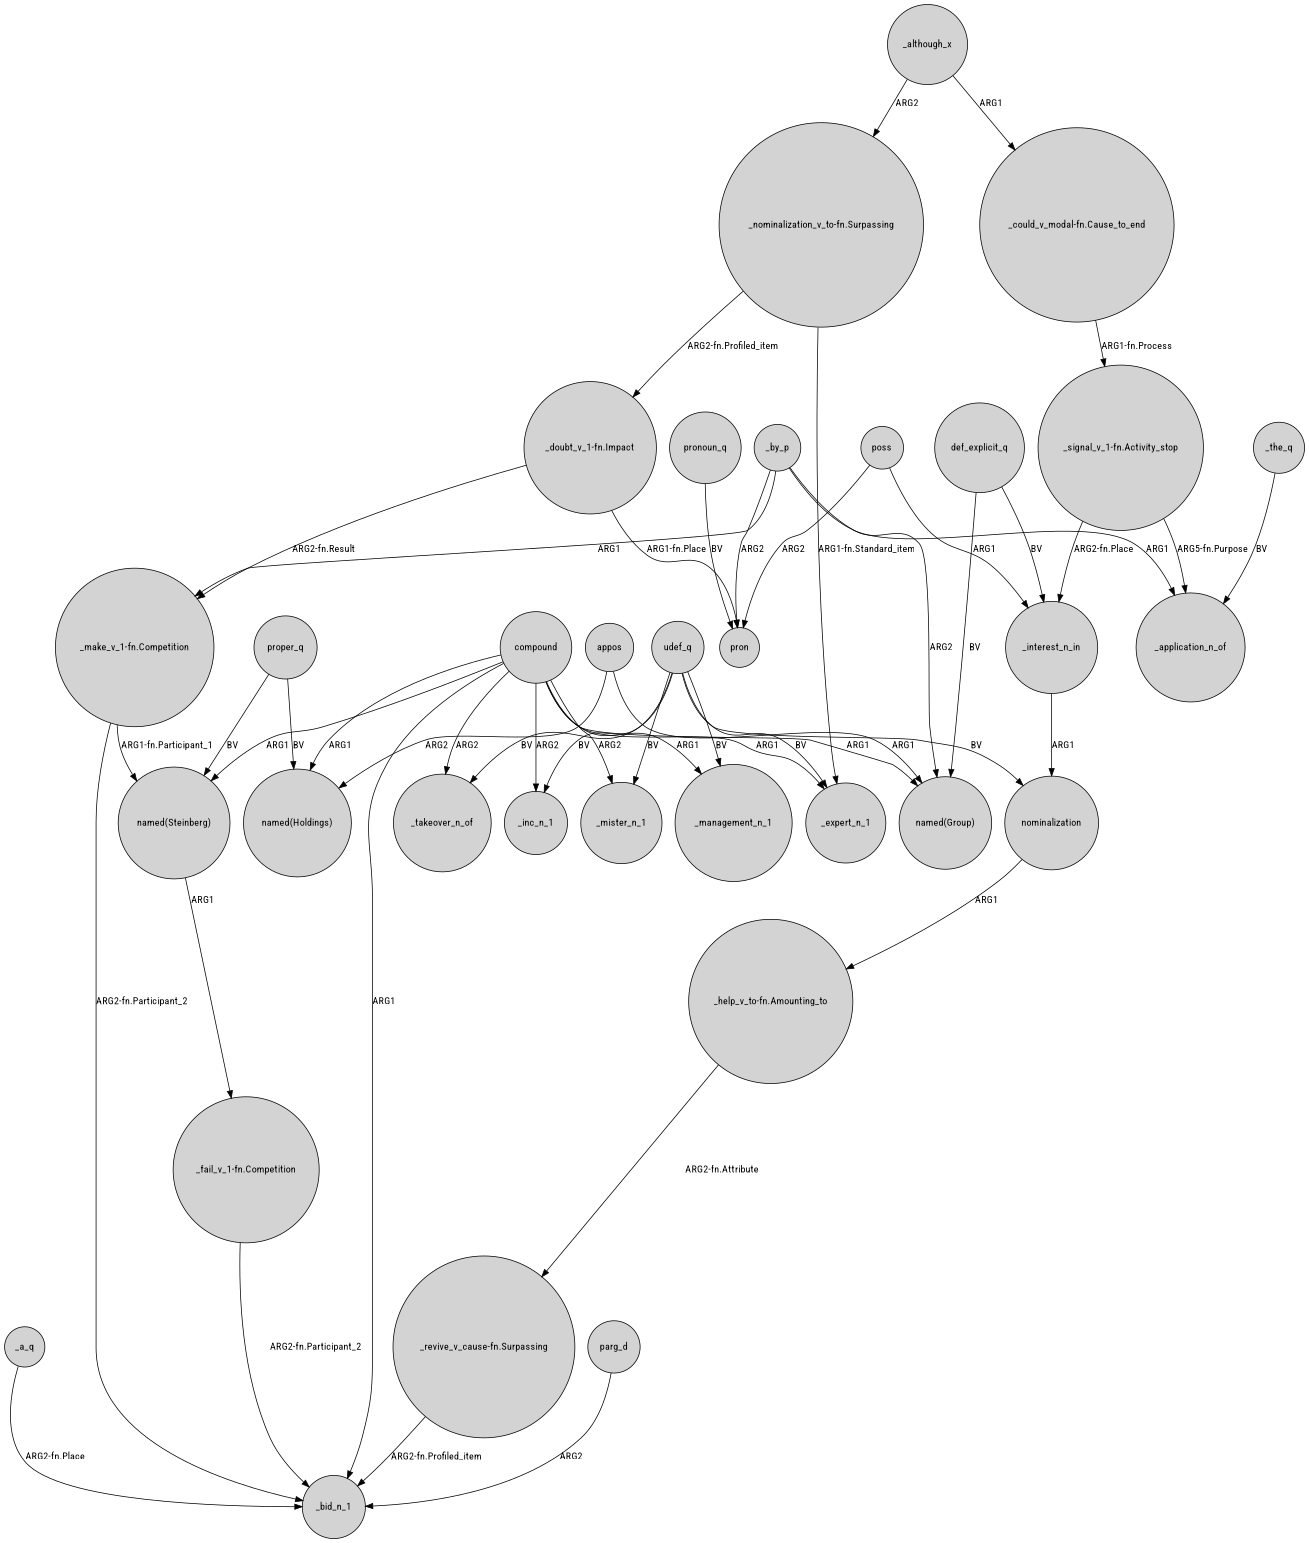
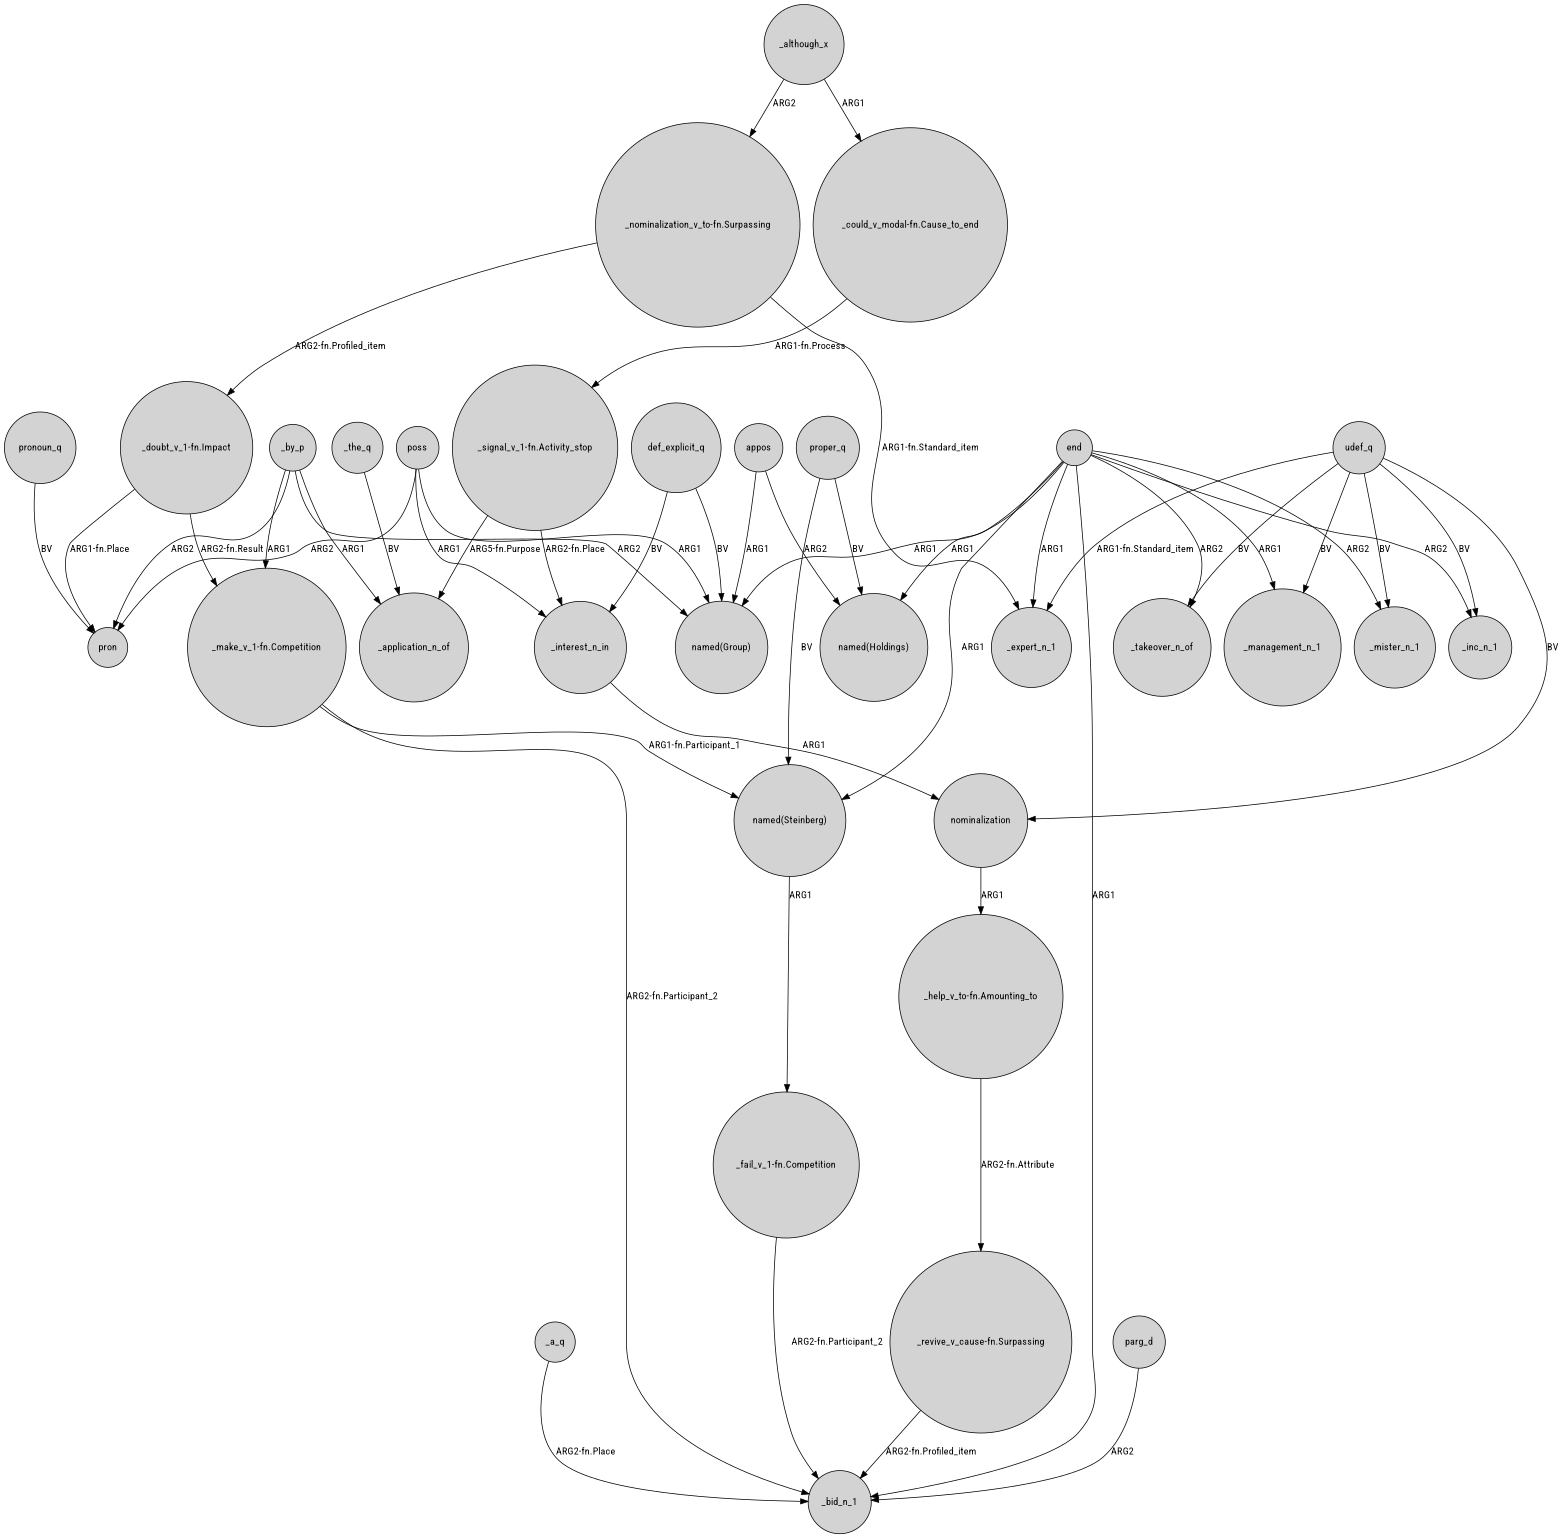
none -> (590, 536)
(536, 647) -> (1075, 448)
(801, 746) -> (1145, 549)
